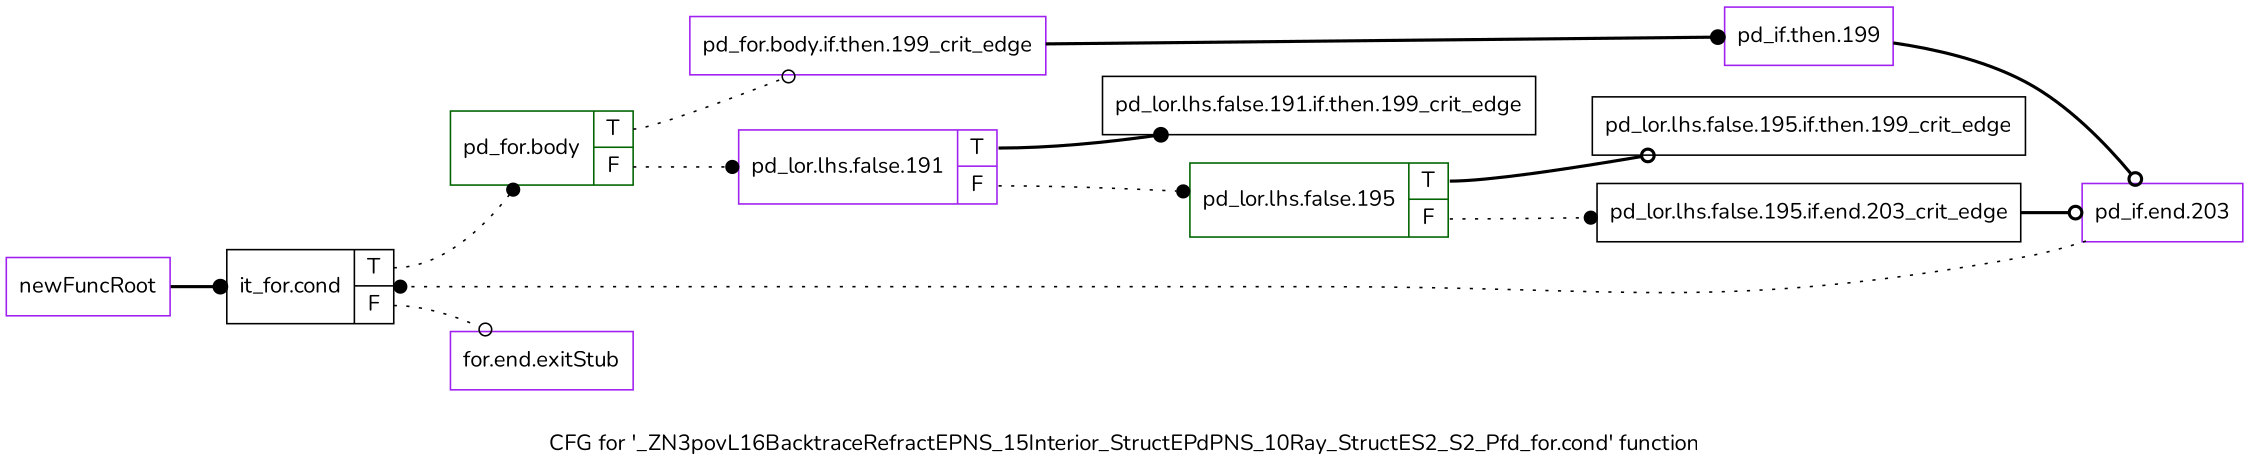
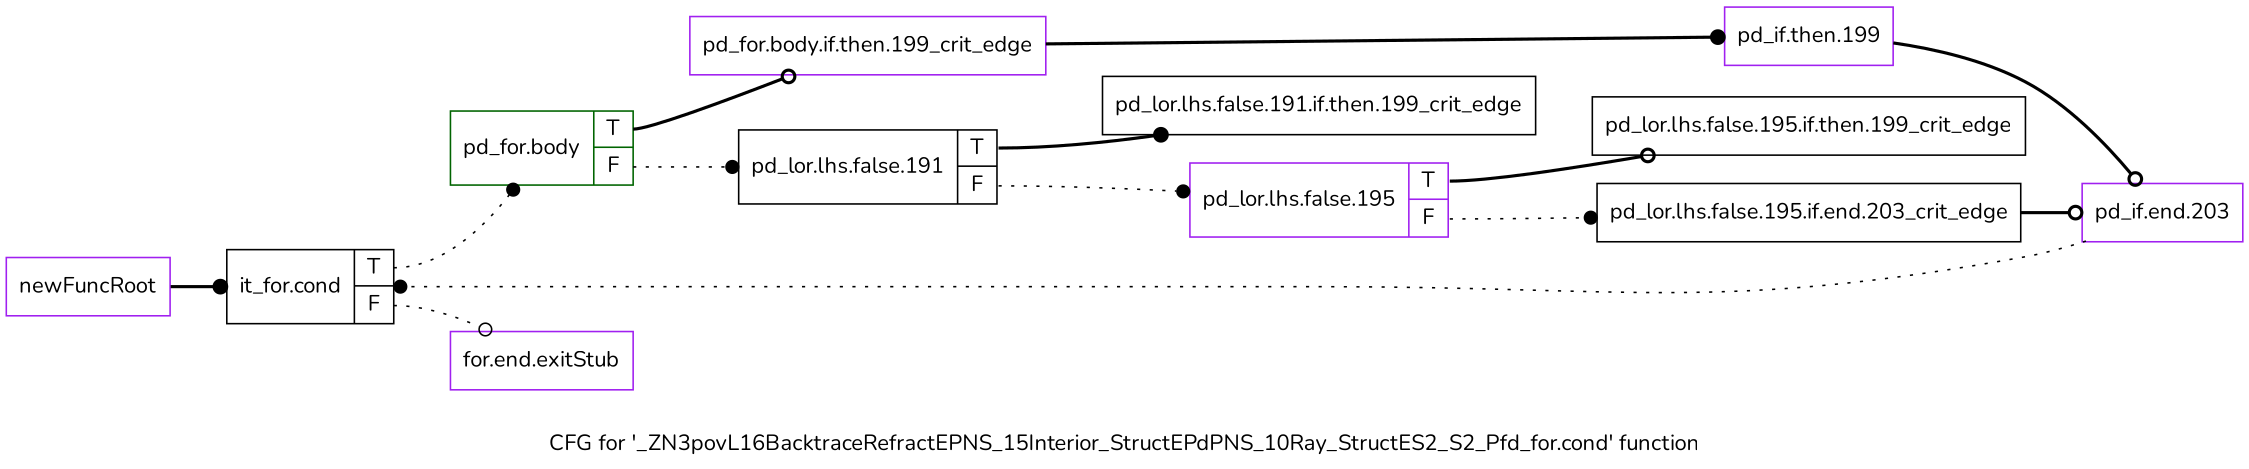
(709, 106) -> (709, 106)
(868, 167) -> (868, 167)
(1319, 200) -> (1319, 200)
